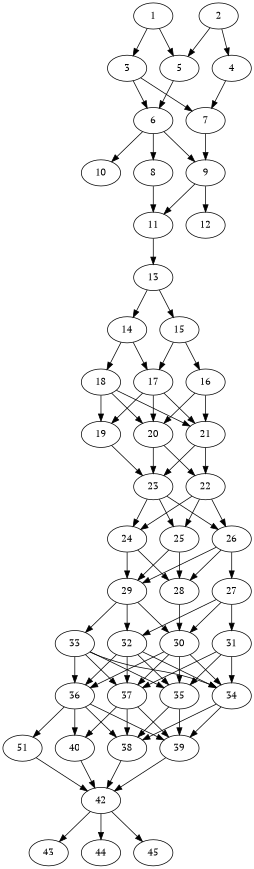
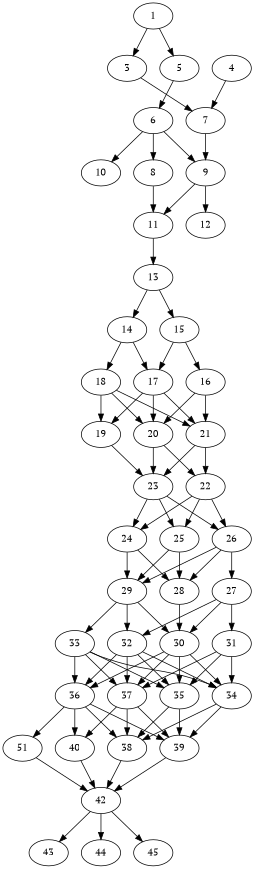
(219, 16) -> none
(139, 91) -> none
